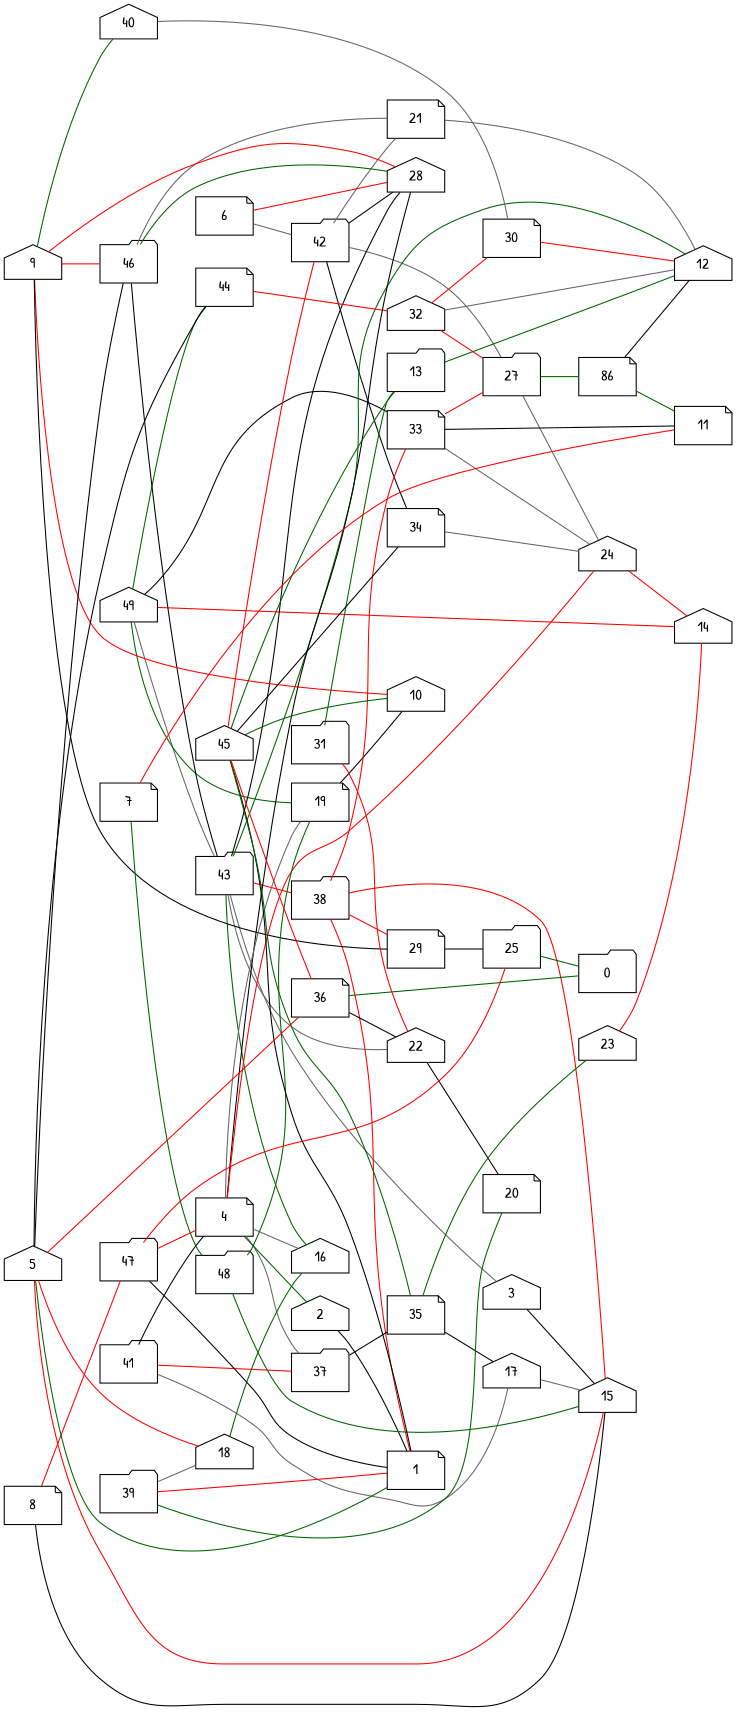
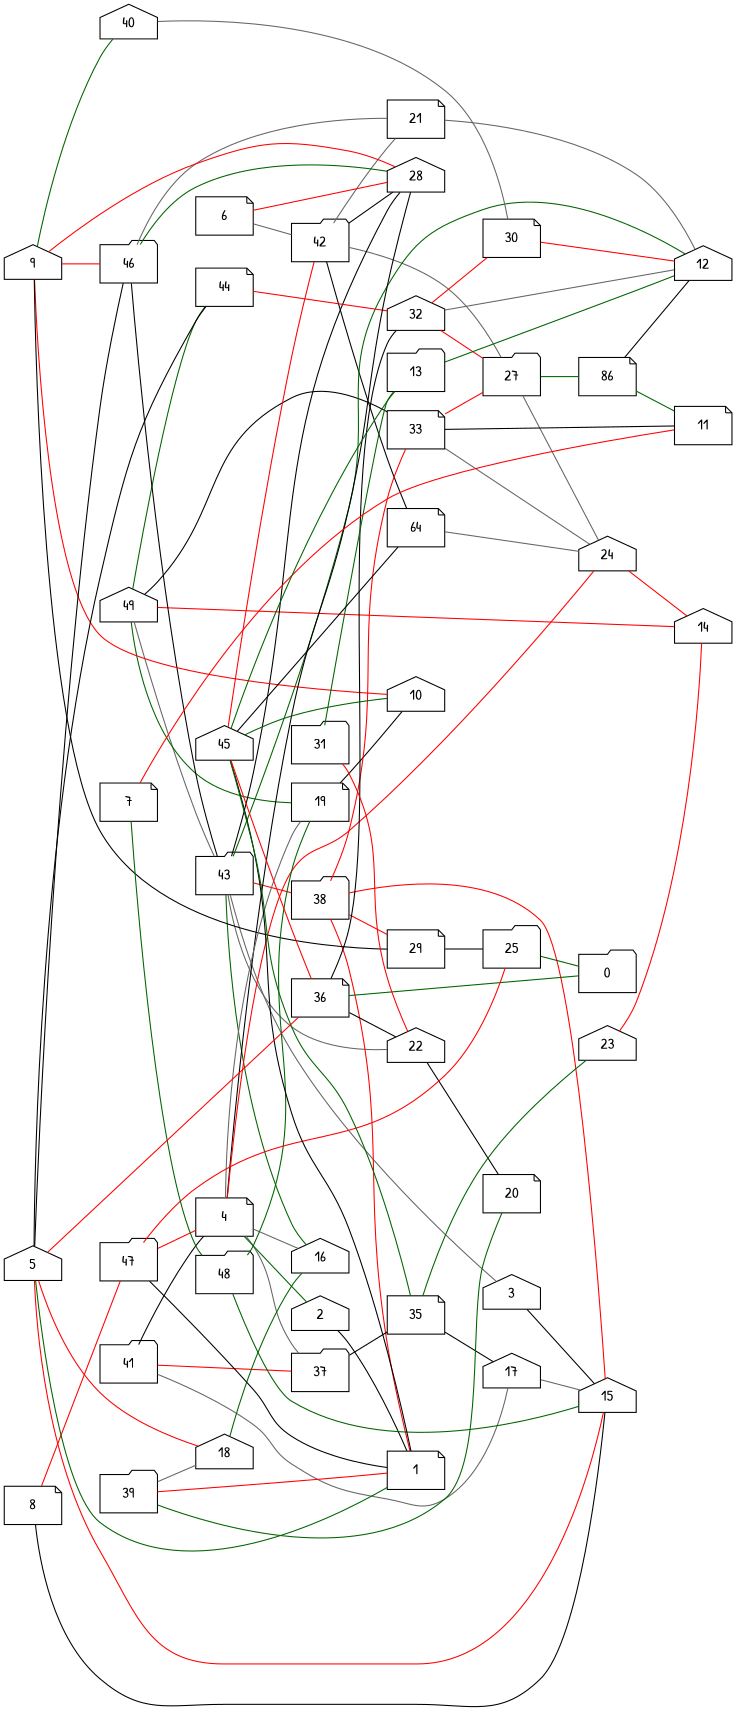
(416, 528) -> (416, 528)
none -> (359, 654)
